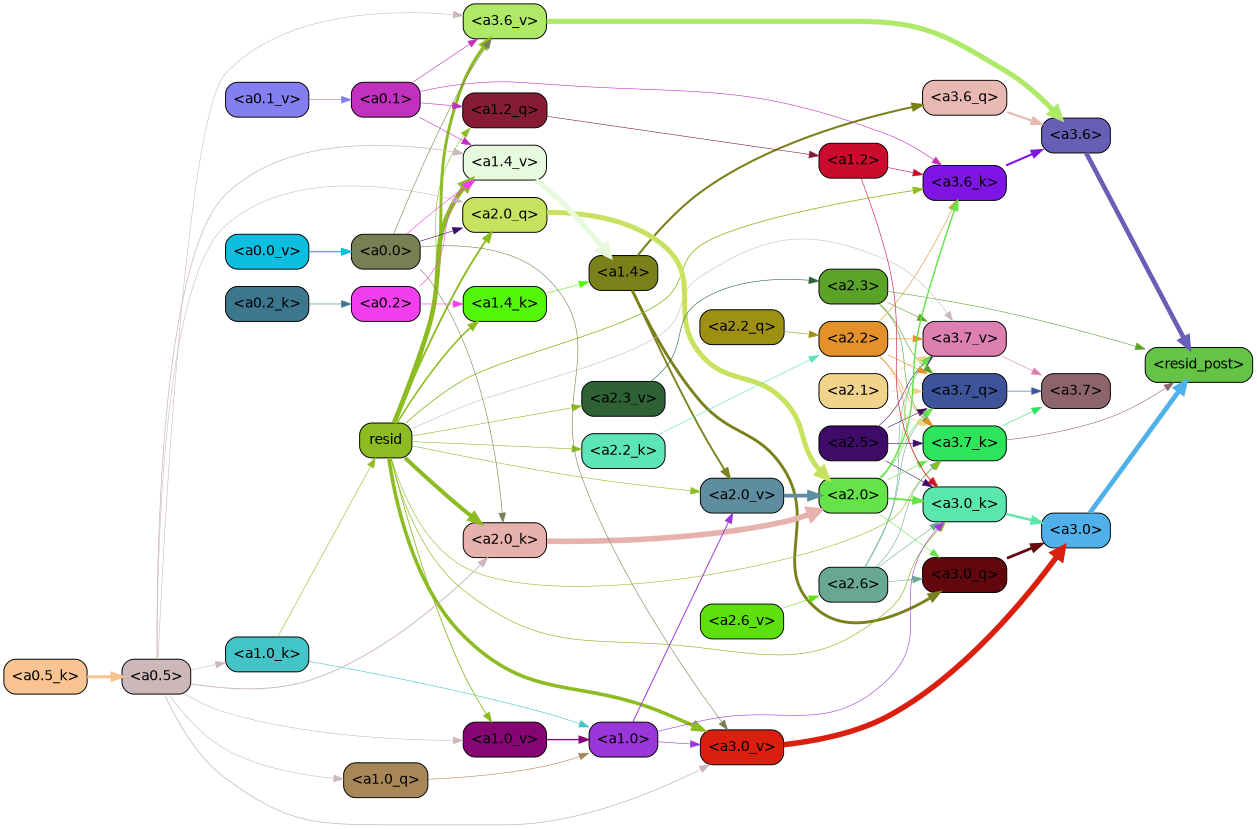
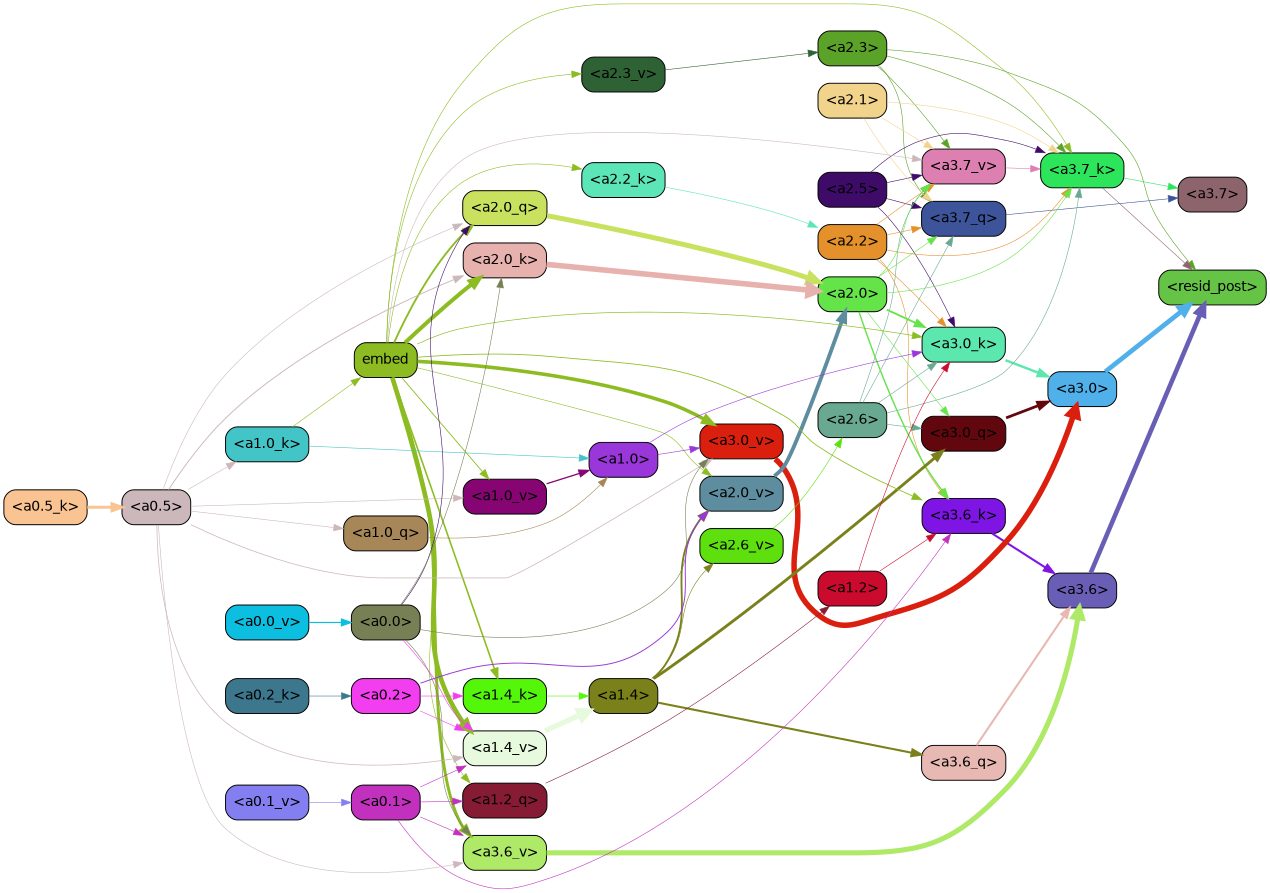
(742, 327) -> none
(1017, 364) -> (1018, 168)
(386, 440) -> (386, 360)
(681, 622) -> (608, 664)
none -> (682, 626)
